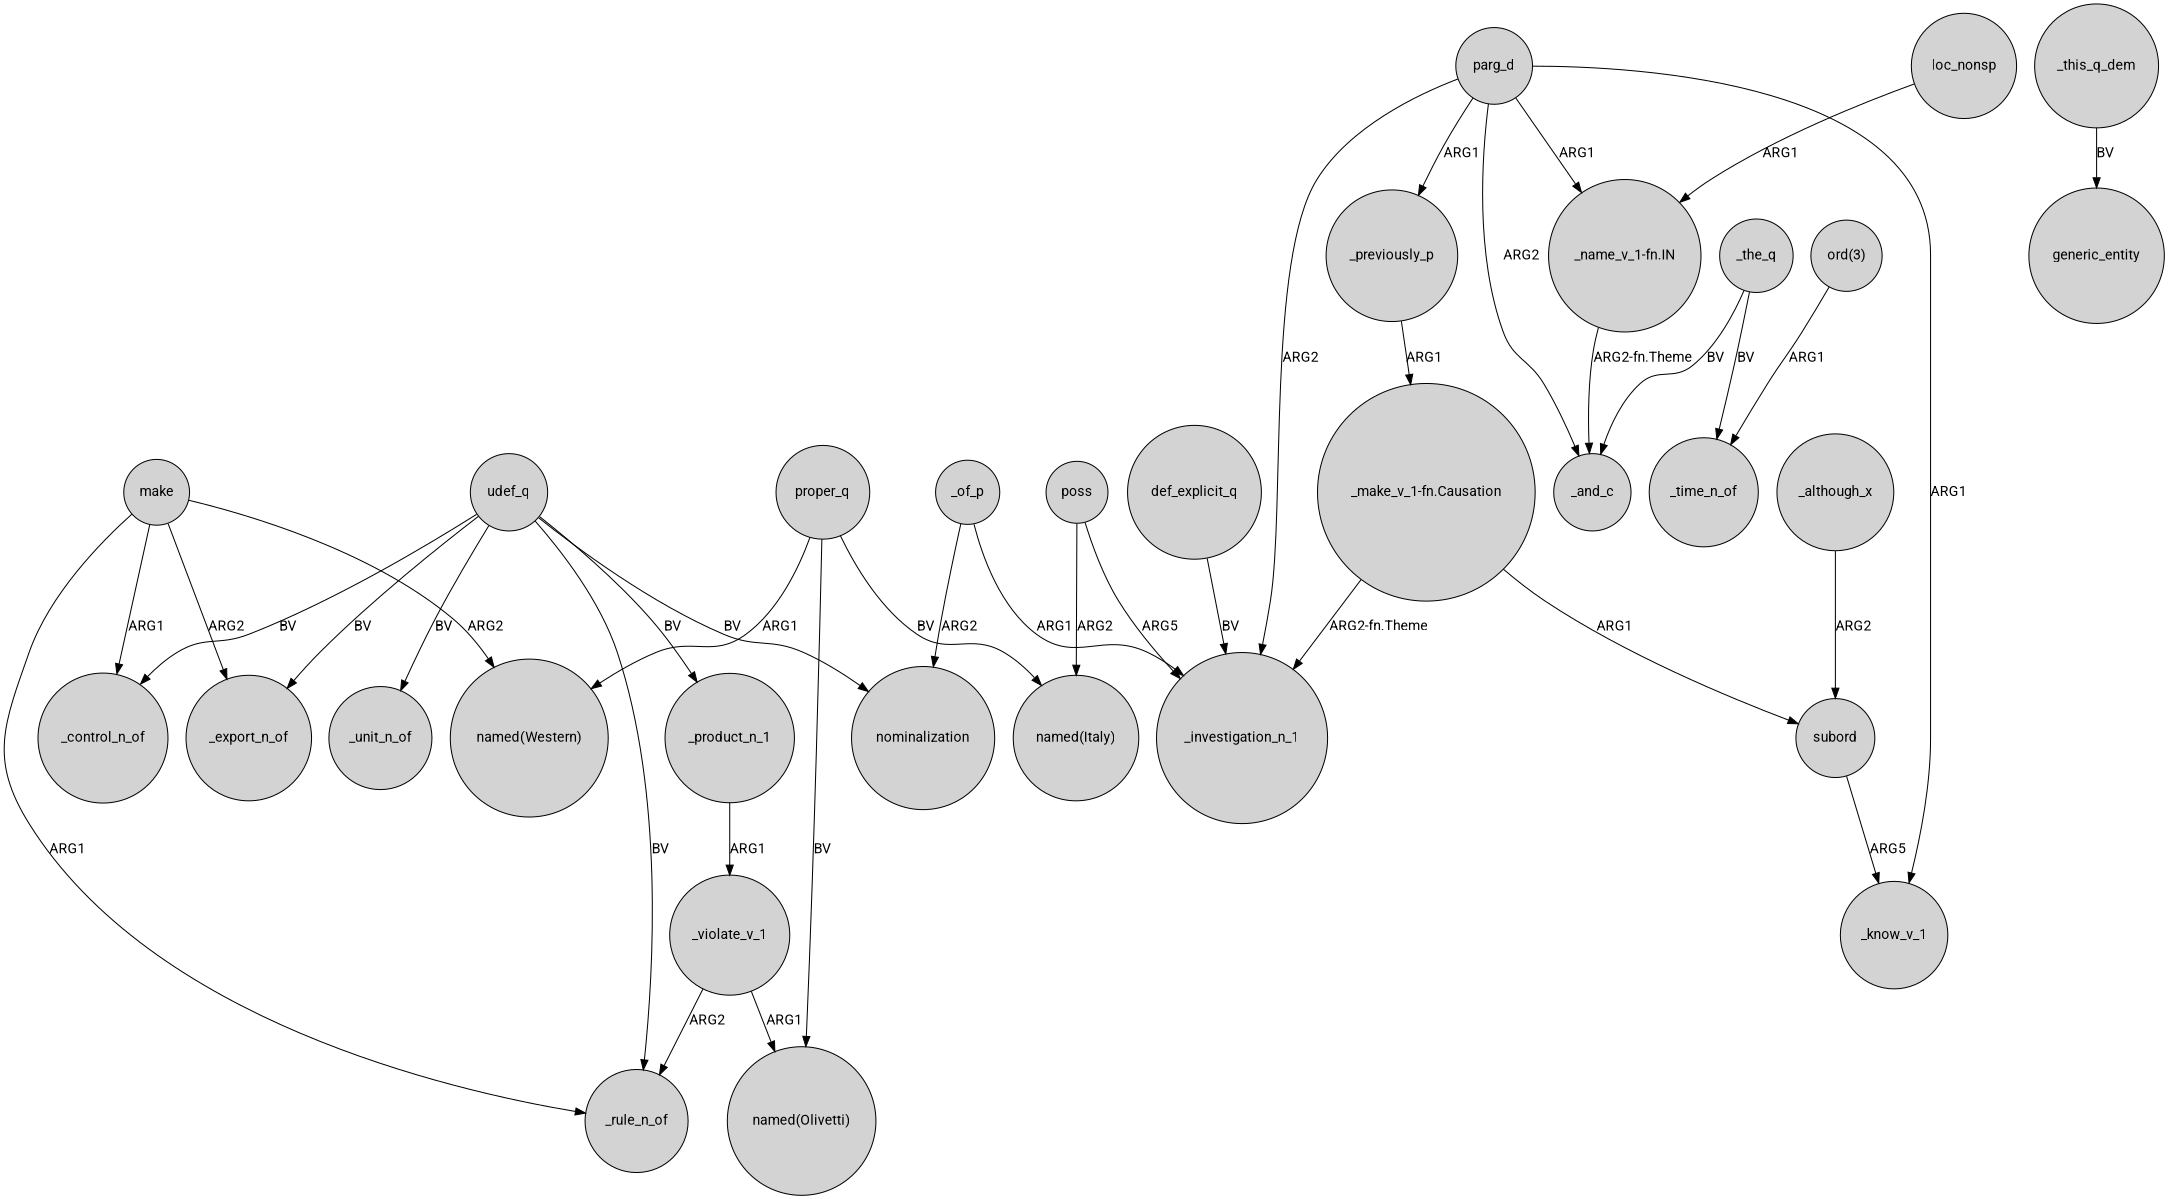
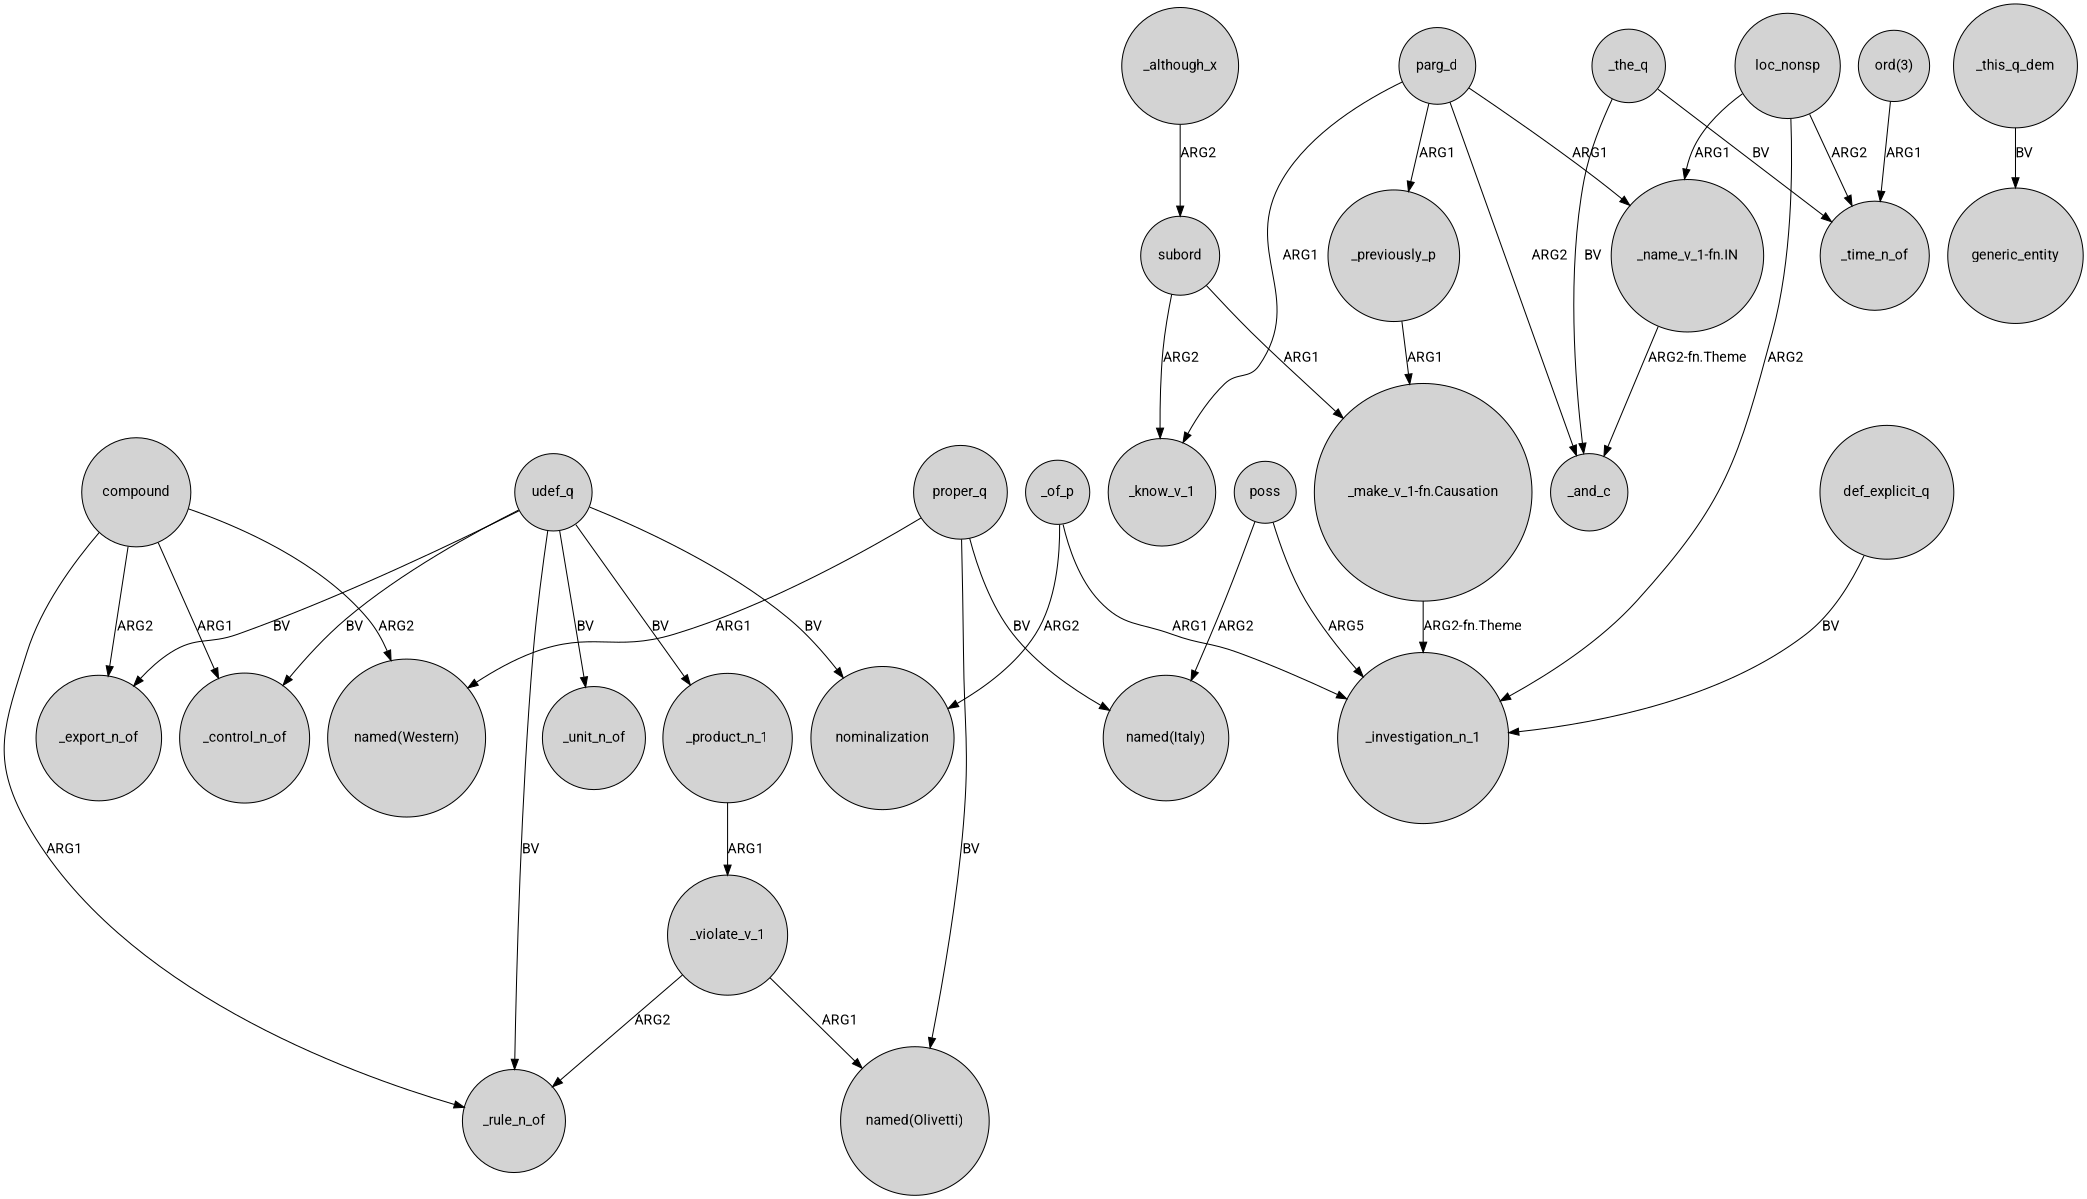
none -> (1829, 155)
(1284, 322) -> (1736, 452)
(157, 492) -> (136, 492)
(1640, 655) -> (1273, 353)
(1888, 849) -> (1181, 358)
